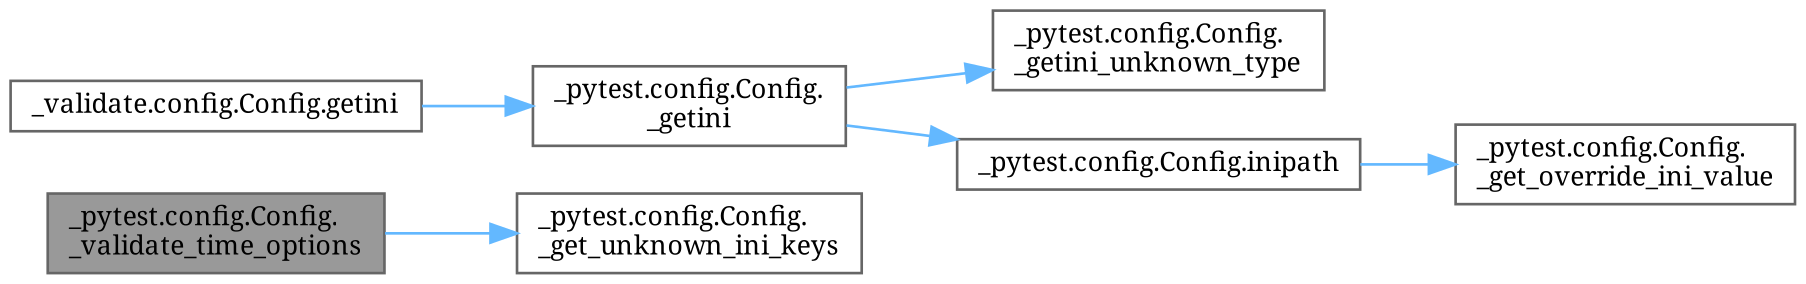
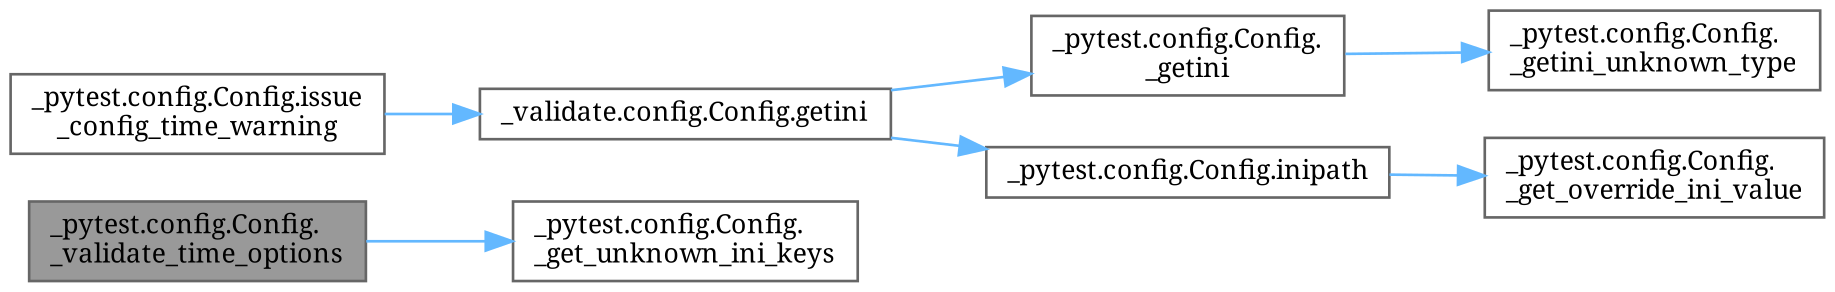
none -> (198, 114)
(888, 131) -> (925, 142)
